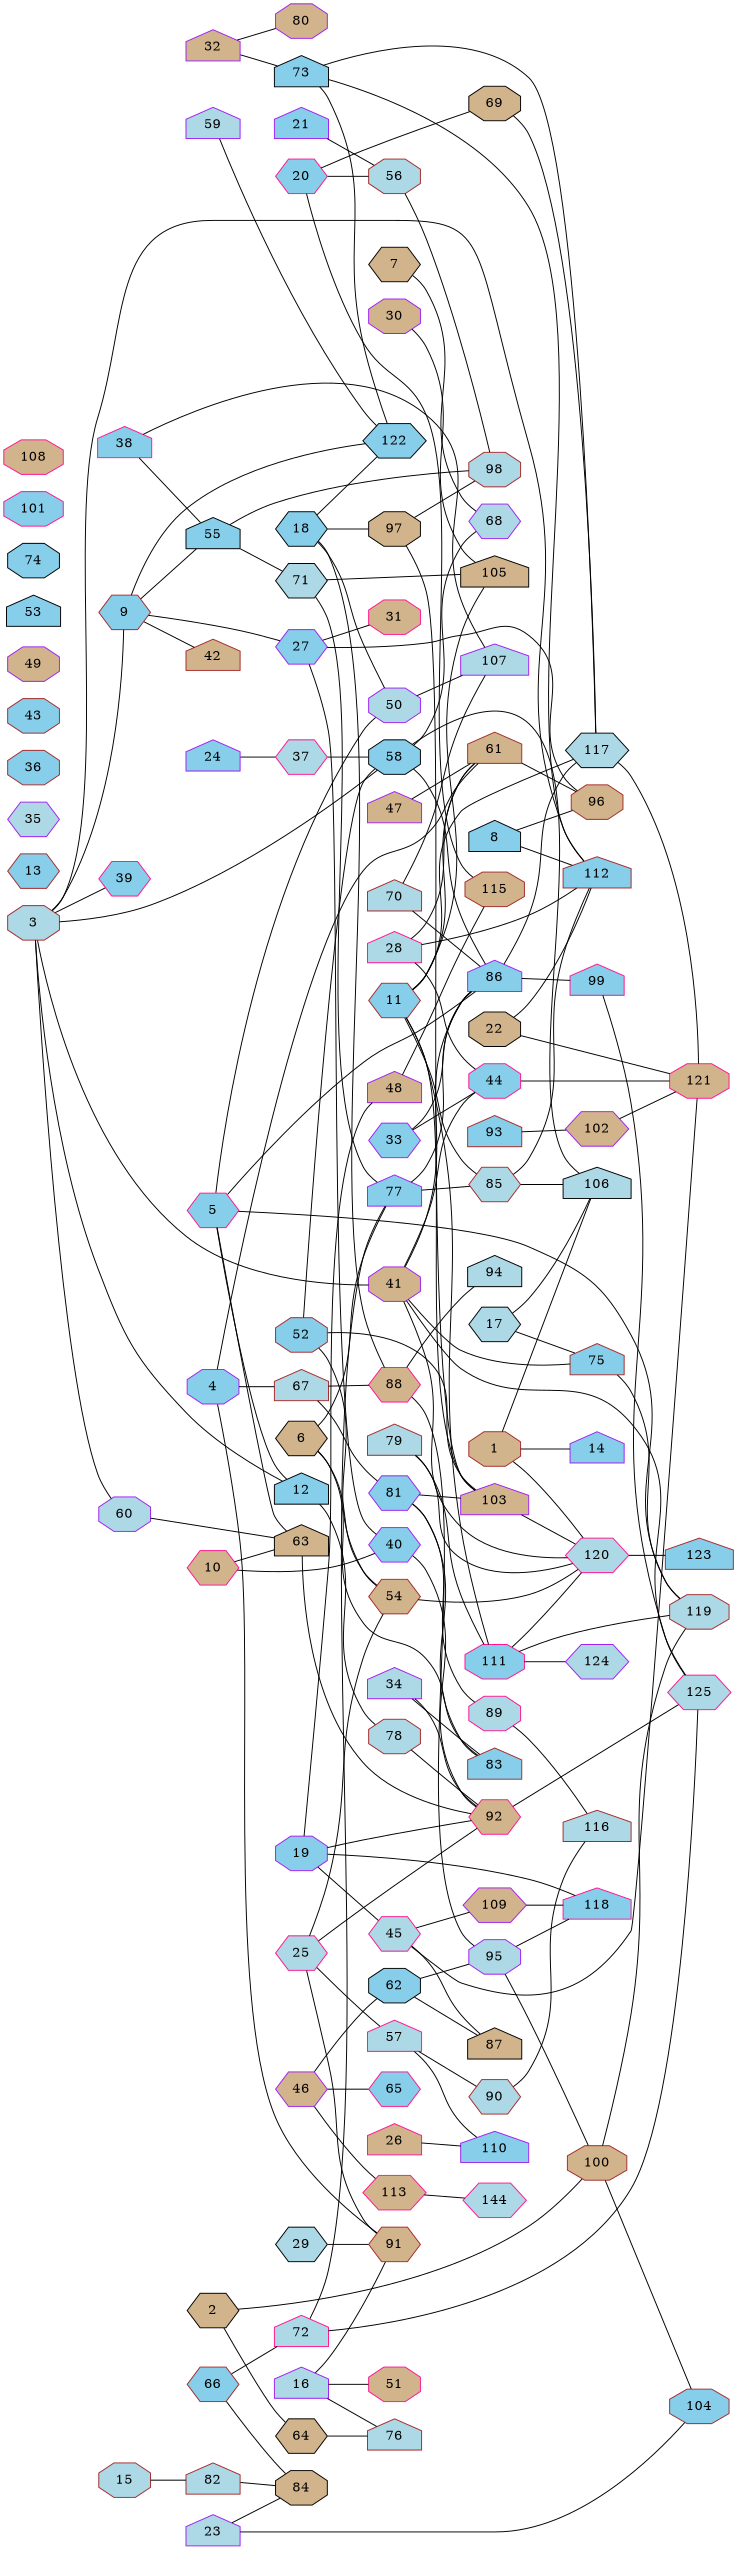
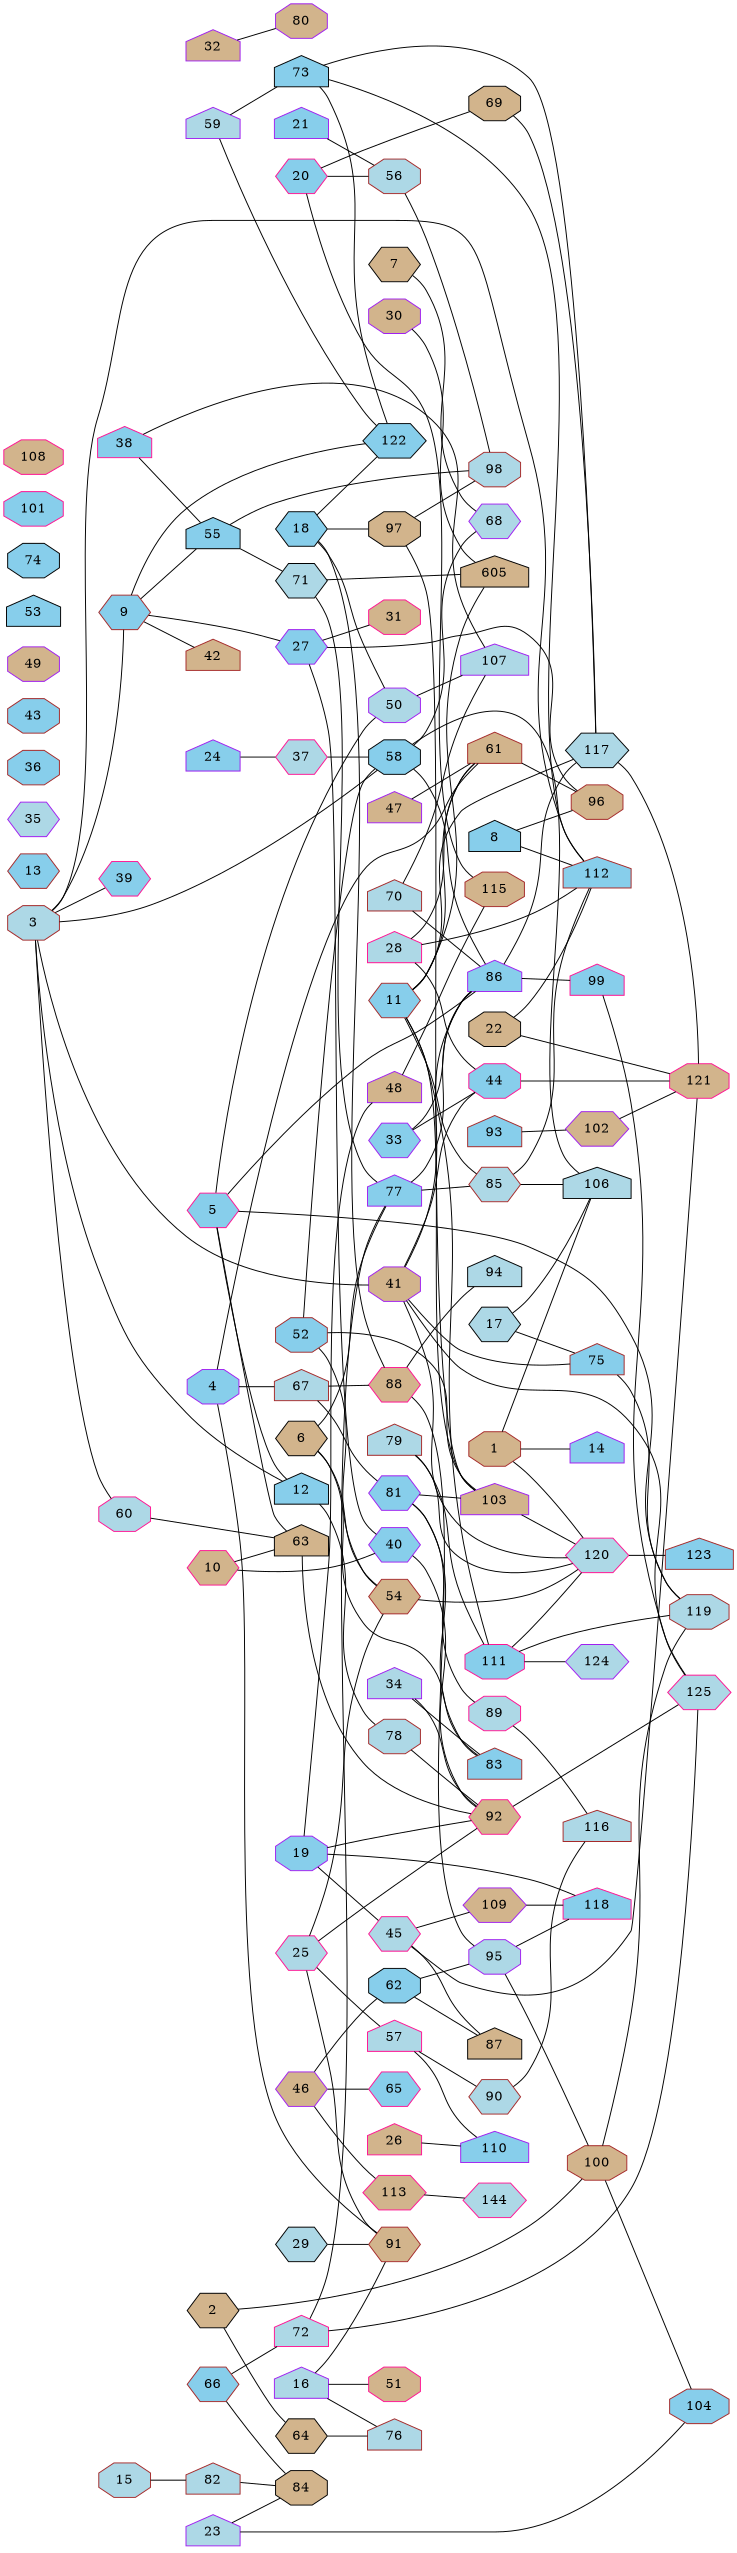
(259, 60) -> (254, 101)
(495, 573) -> (495, 573)
(125, 1514) -> (125, 1514)
